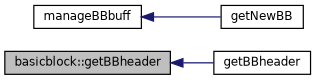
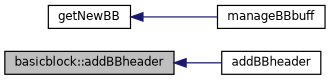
(187, 17) -> (180, 17)
(88, 63) -> (89, 63)
(262, 63) -> (271, 63)
